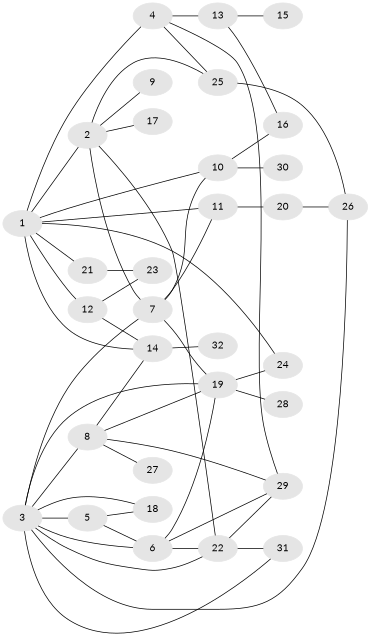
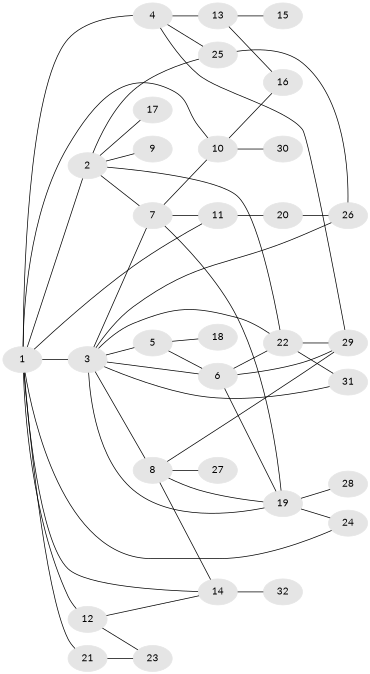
(86, 497) -> (55, 360)
